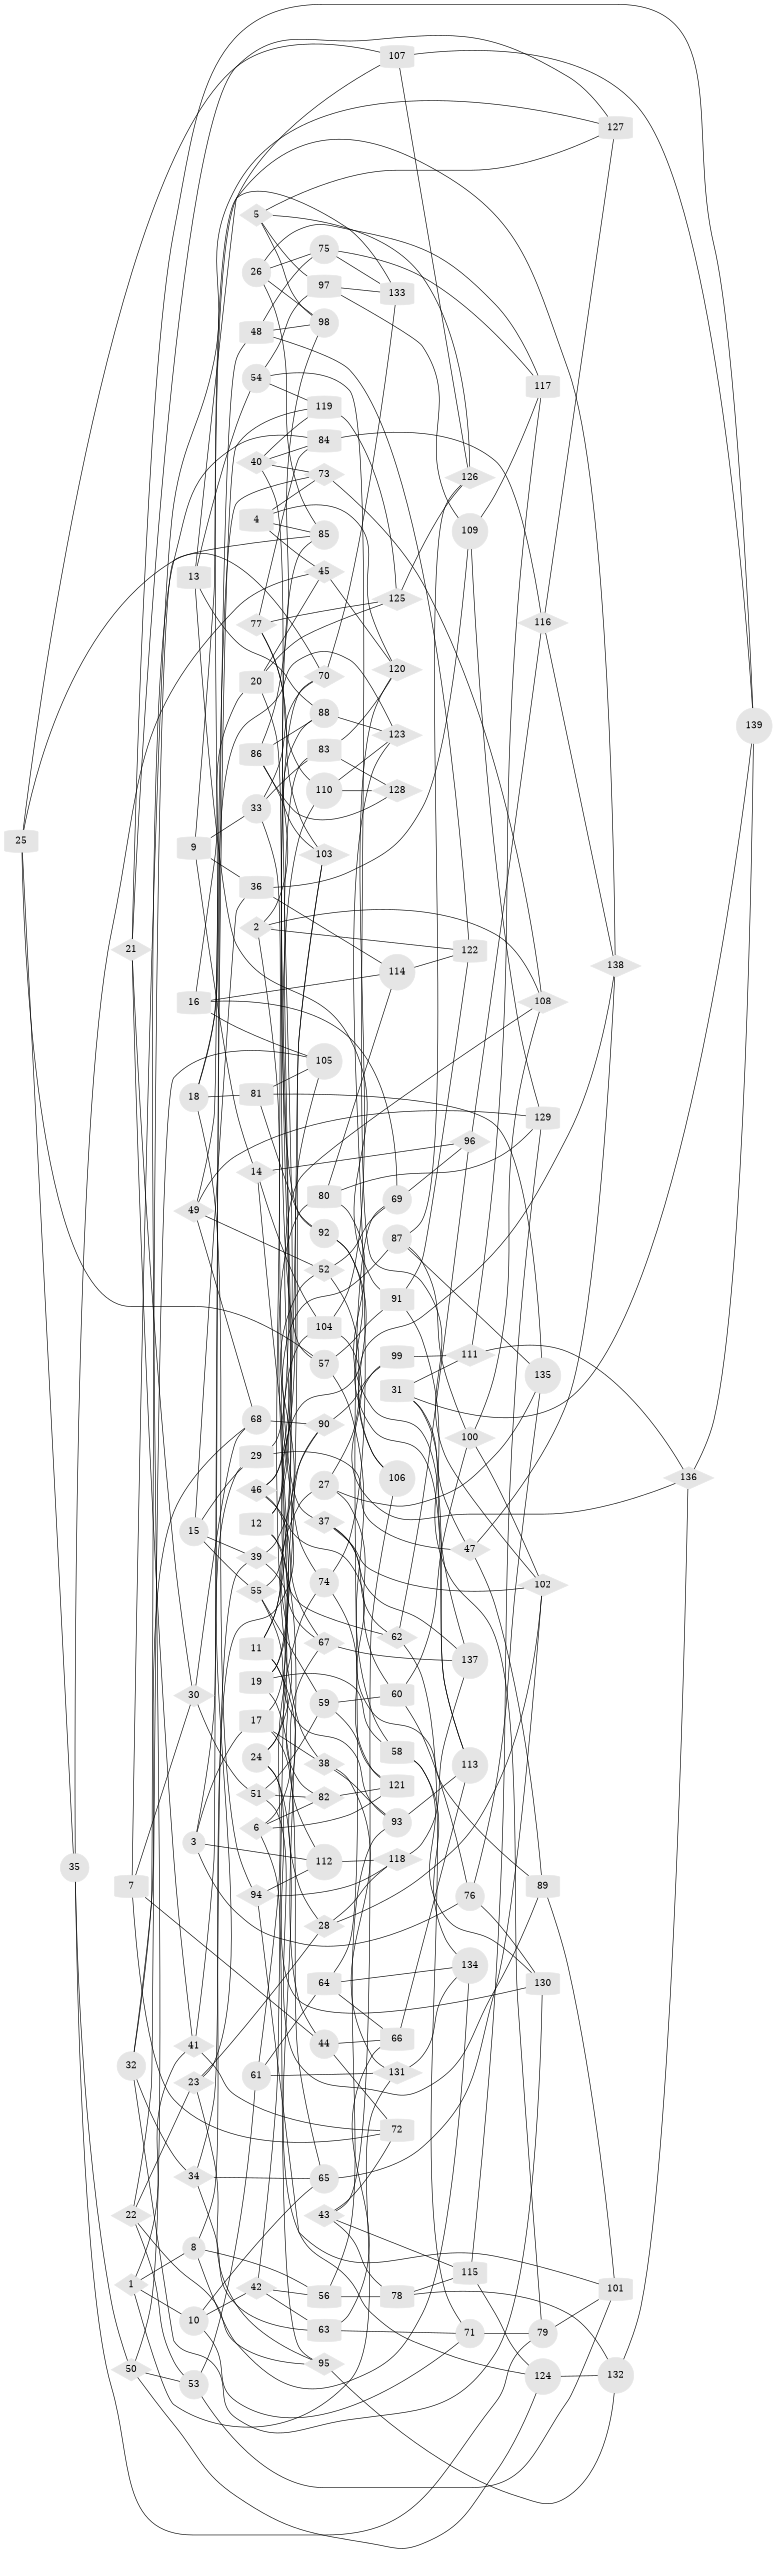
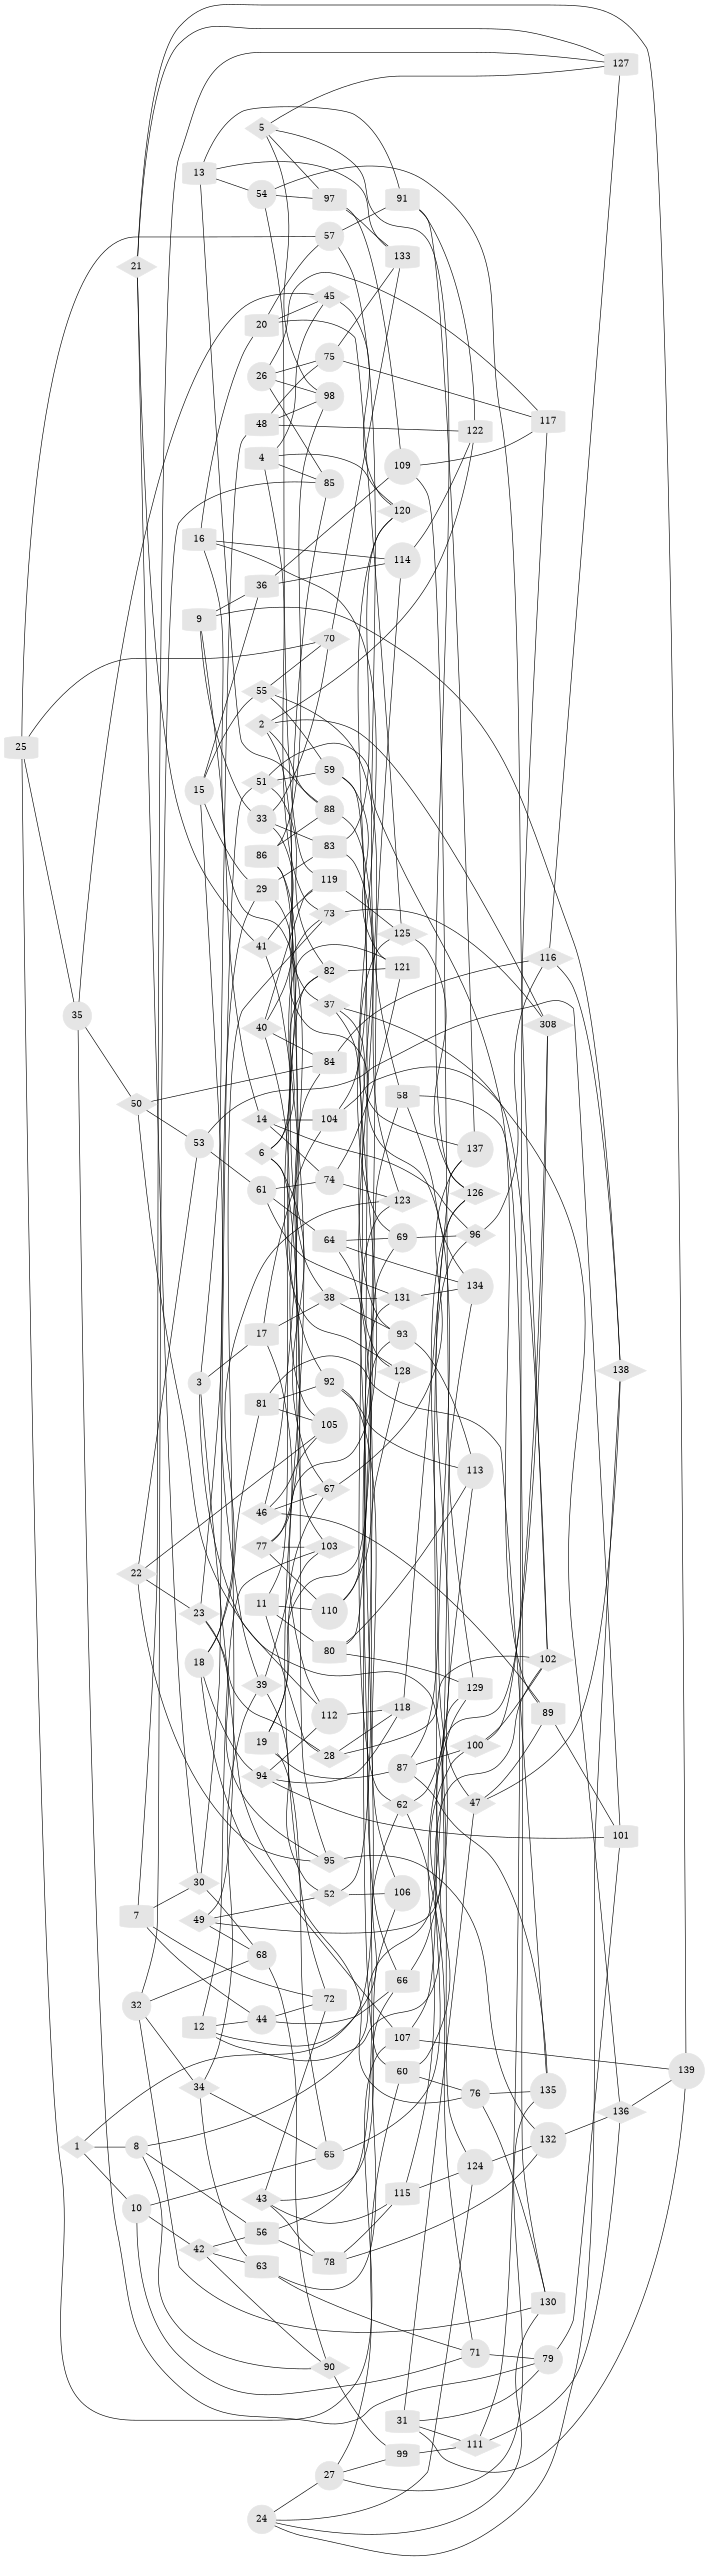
(543, 1002) -> (548, 1025)
(158, 2163) -> none
